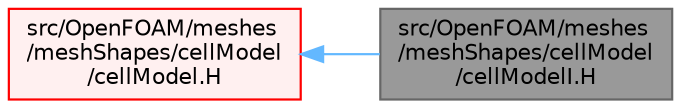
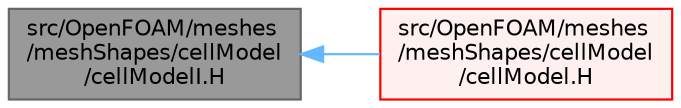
(352, 54) -> (352, 54)
